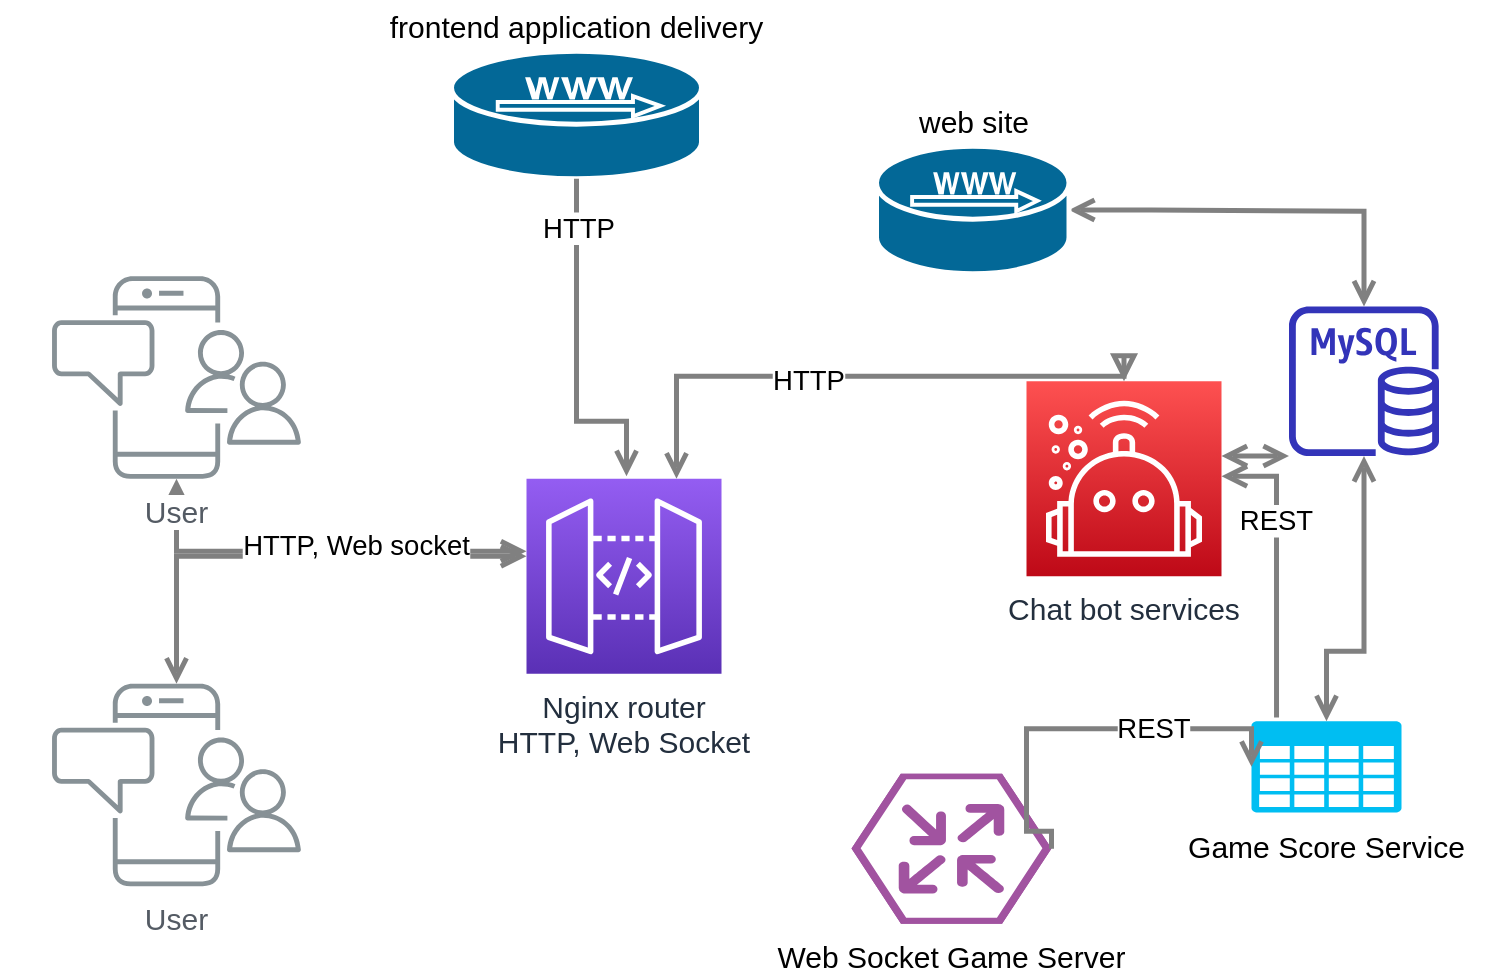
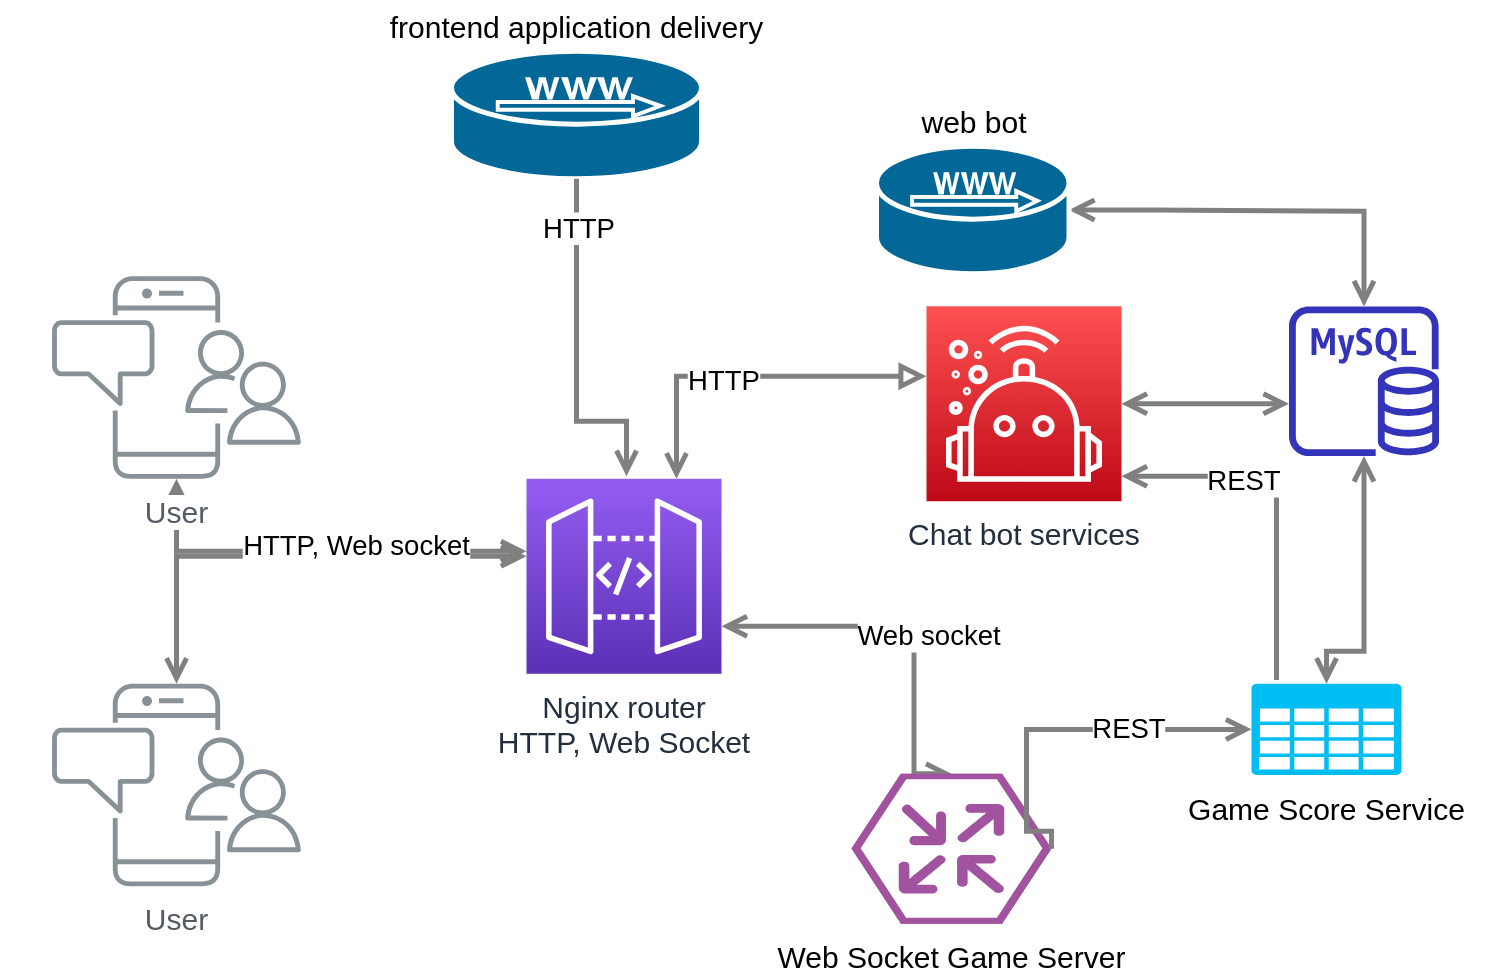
(975, 121) -> (975, 121)
(1124, 479) -> (1024, 404)
none -> (870, 626)
(1326, 767) -> (1326, 729)
